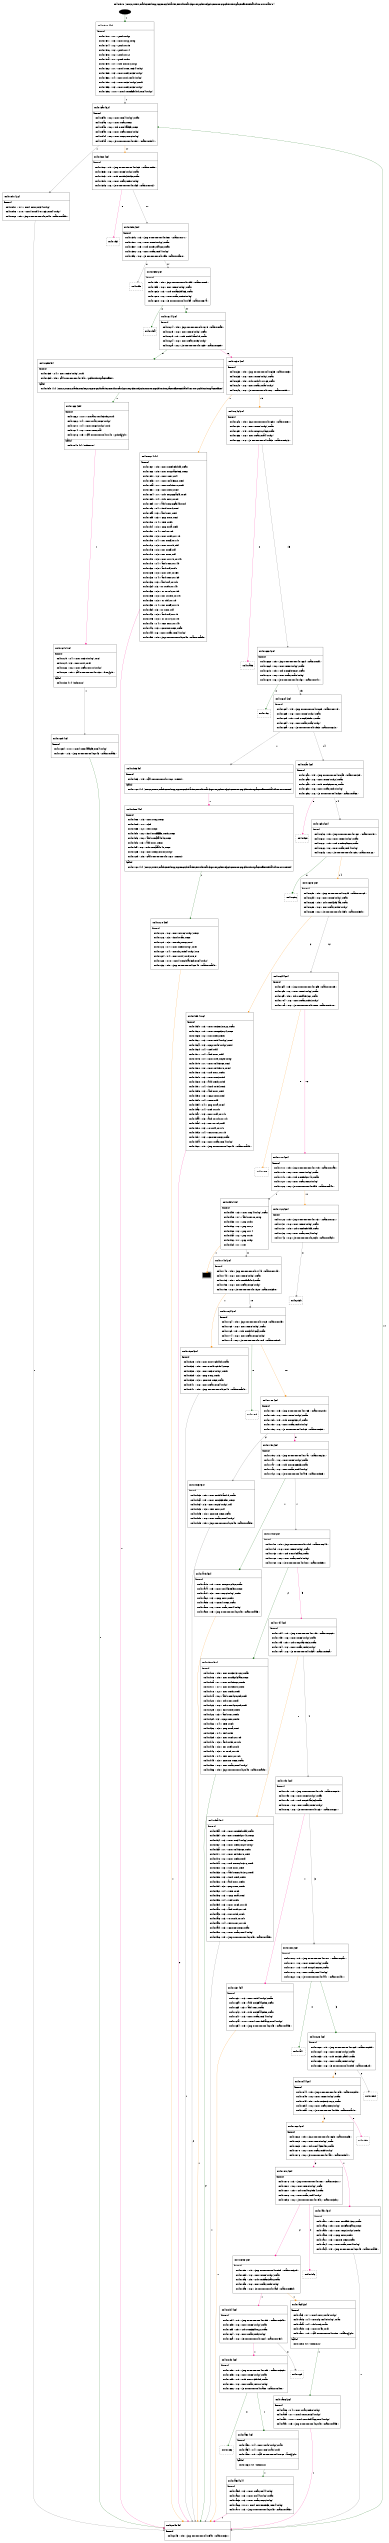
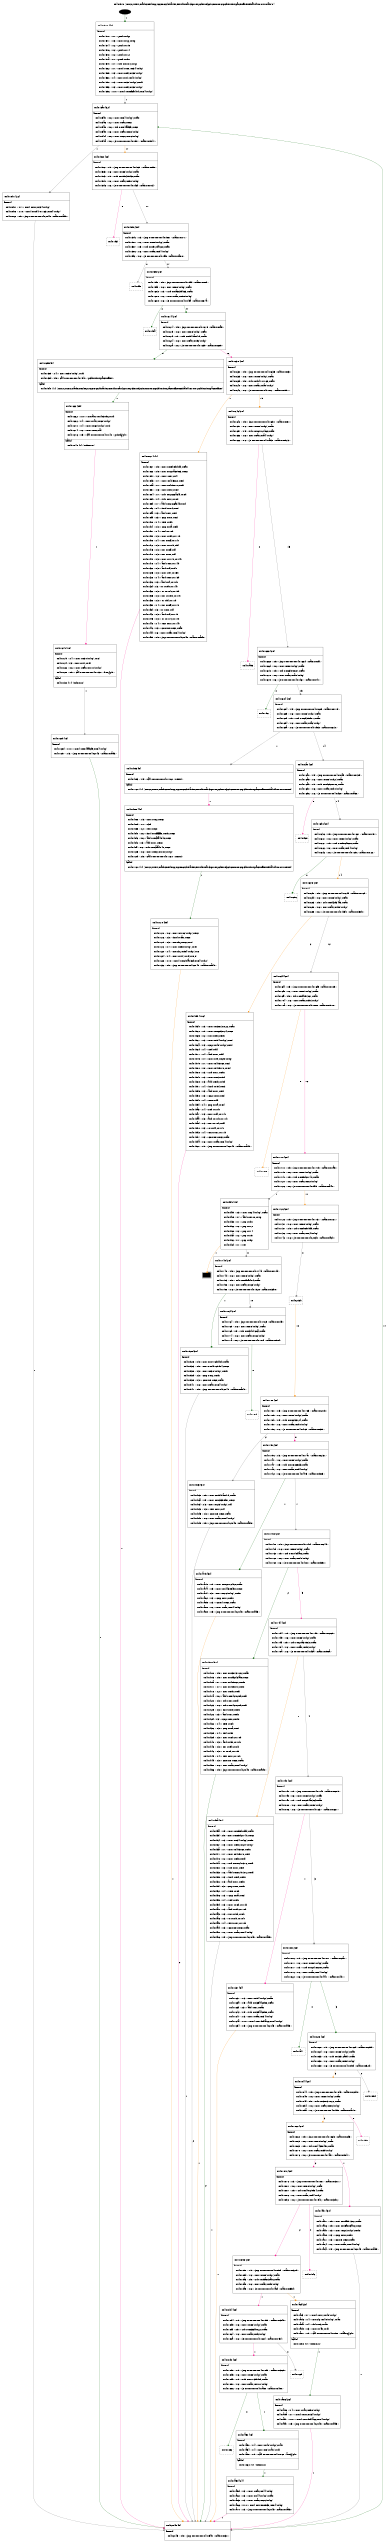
(214, 1318) -> (214, 1318)
(273, 1370) -> (295, 1350)
